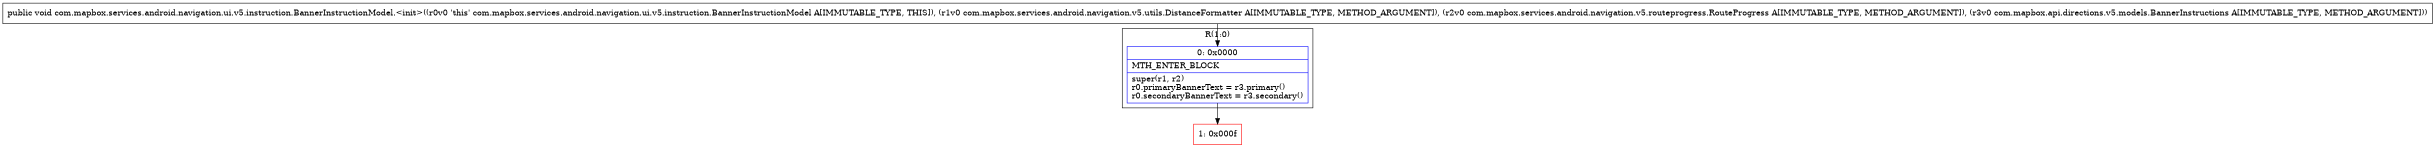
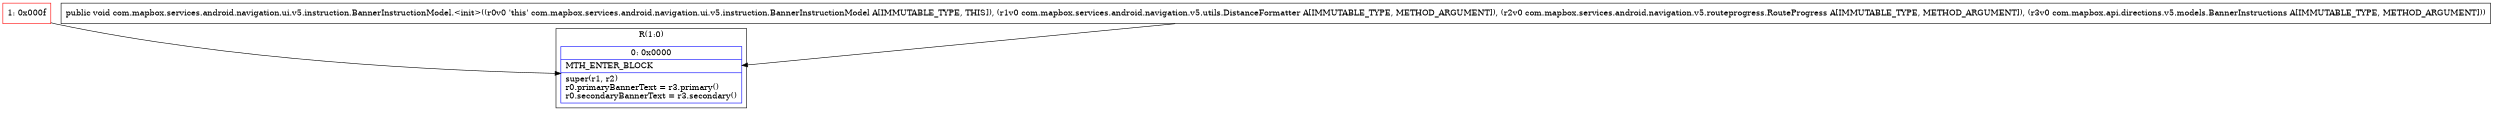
(1218, 111) -> (302, 59)
